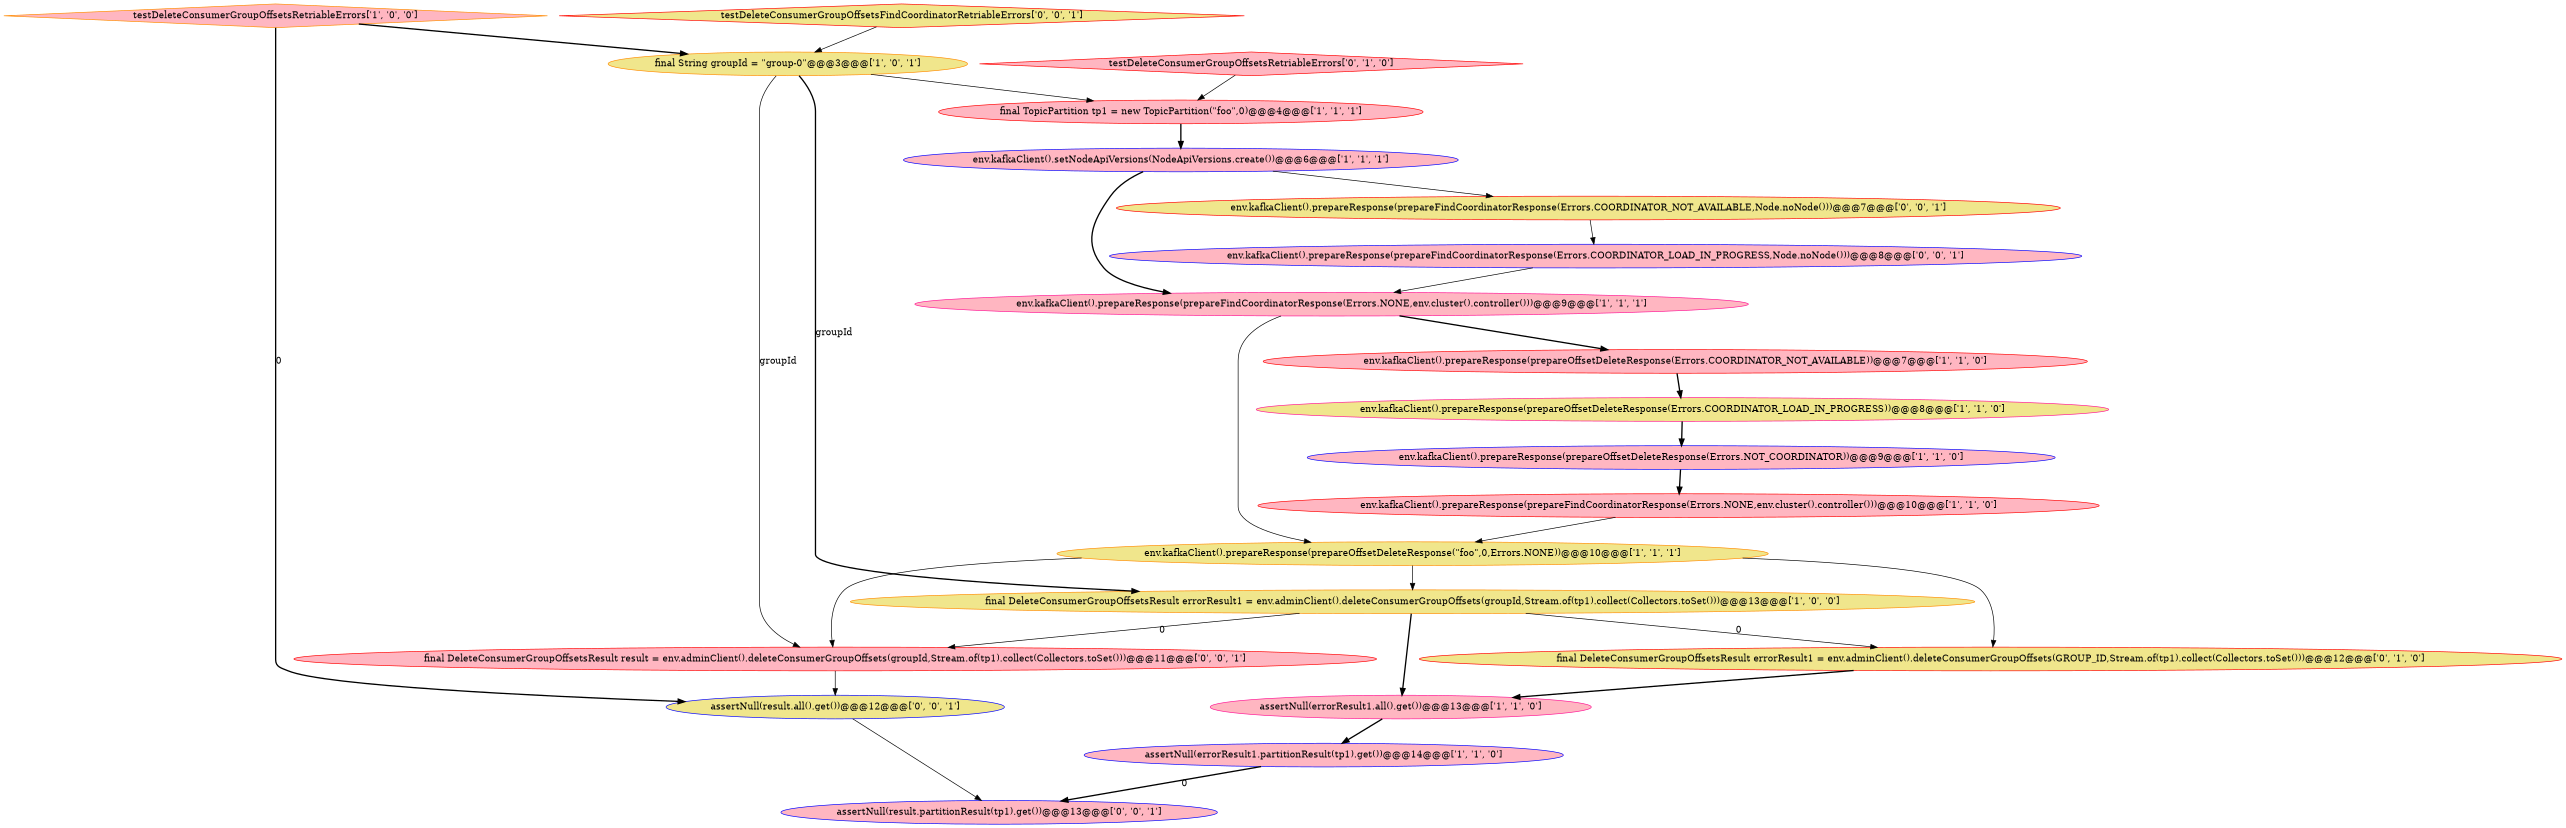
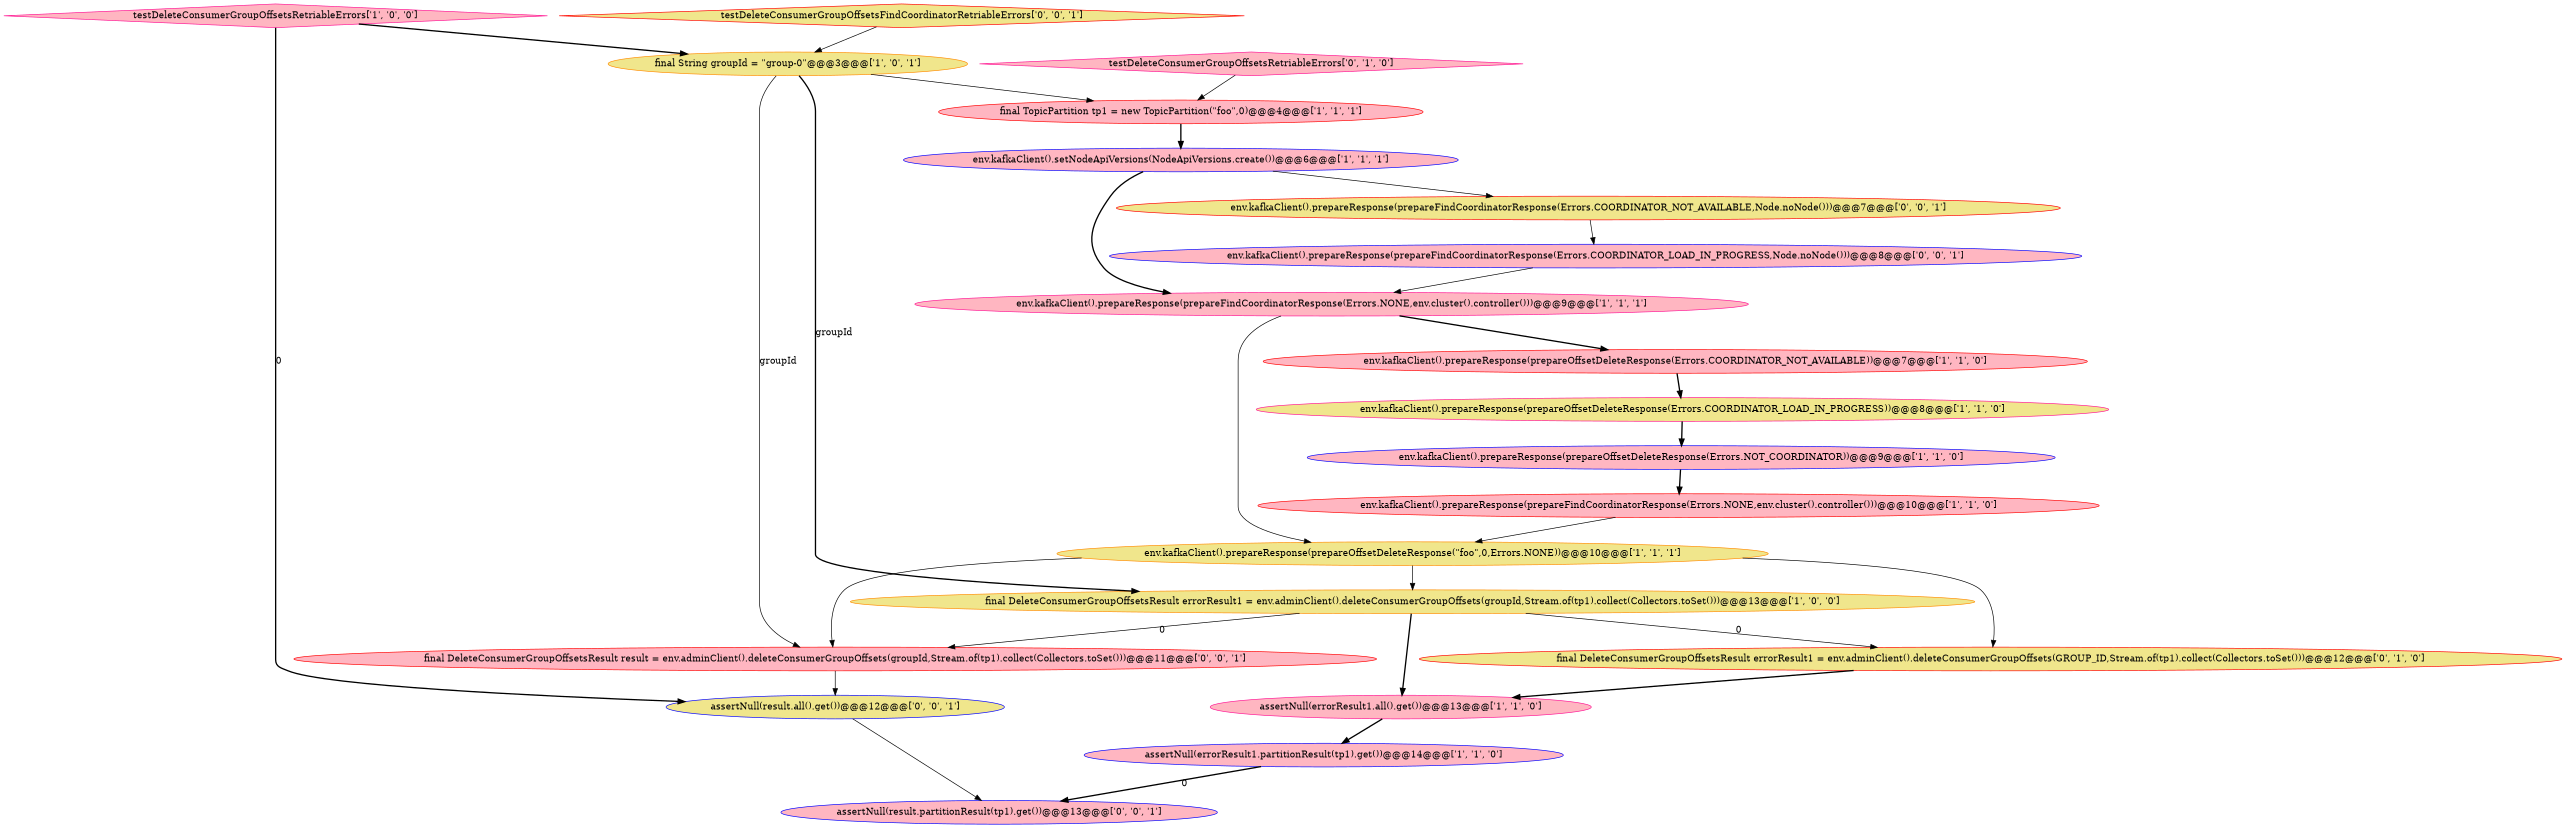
(276, 16) -> (276, 16)
(1251, 64) -> (1251, 64)
